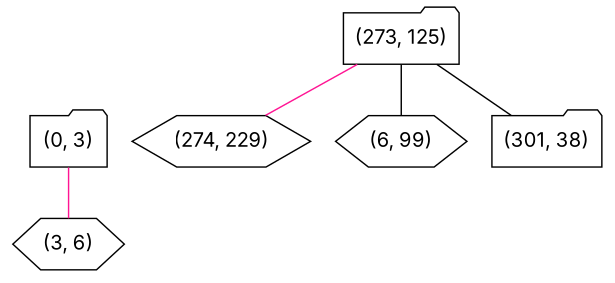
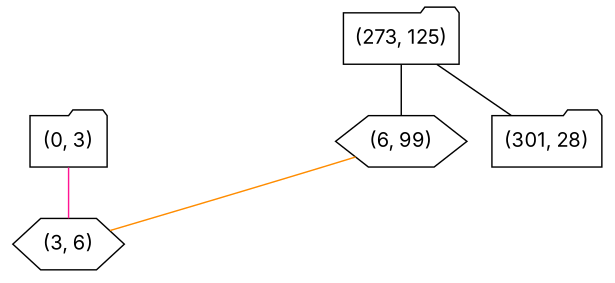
(221, 141) -> none
(547, 141) -> (547, 141)
none -> (233, 194)
